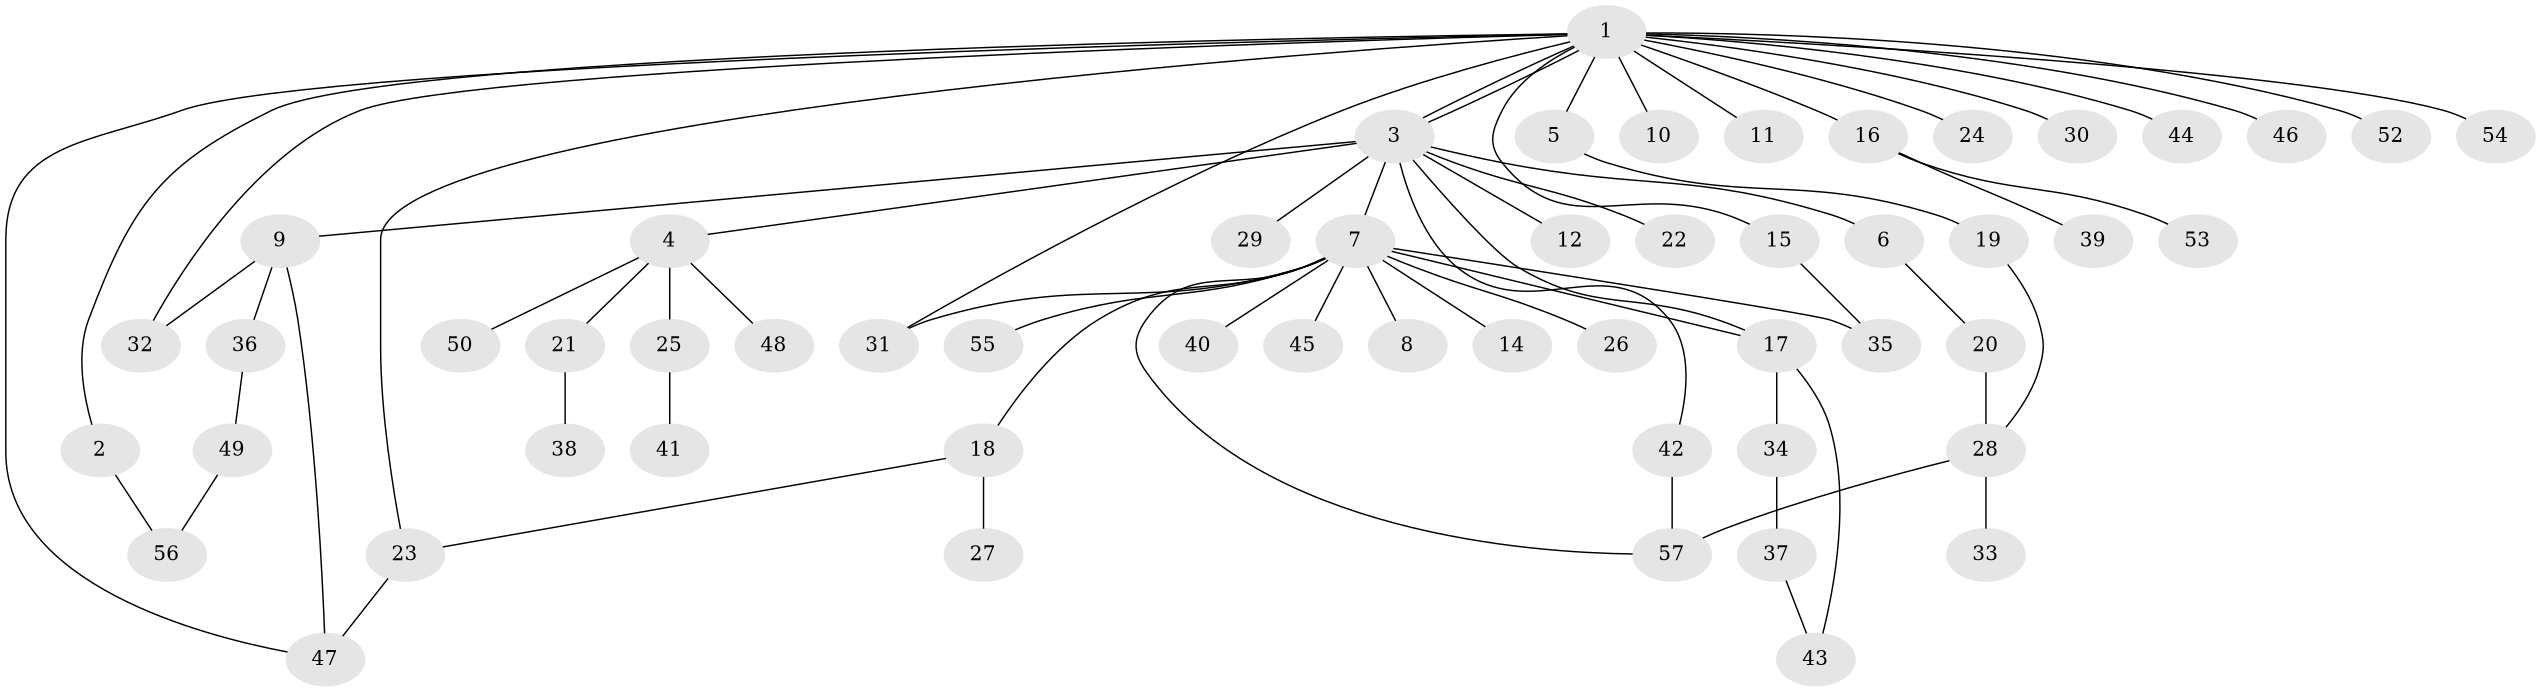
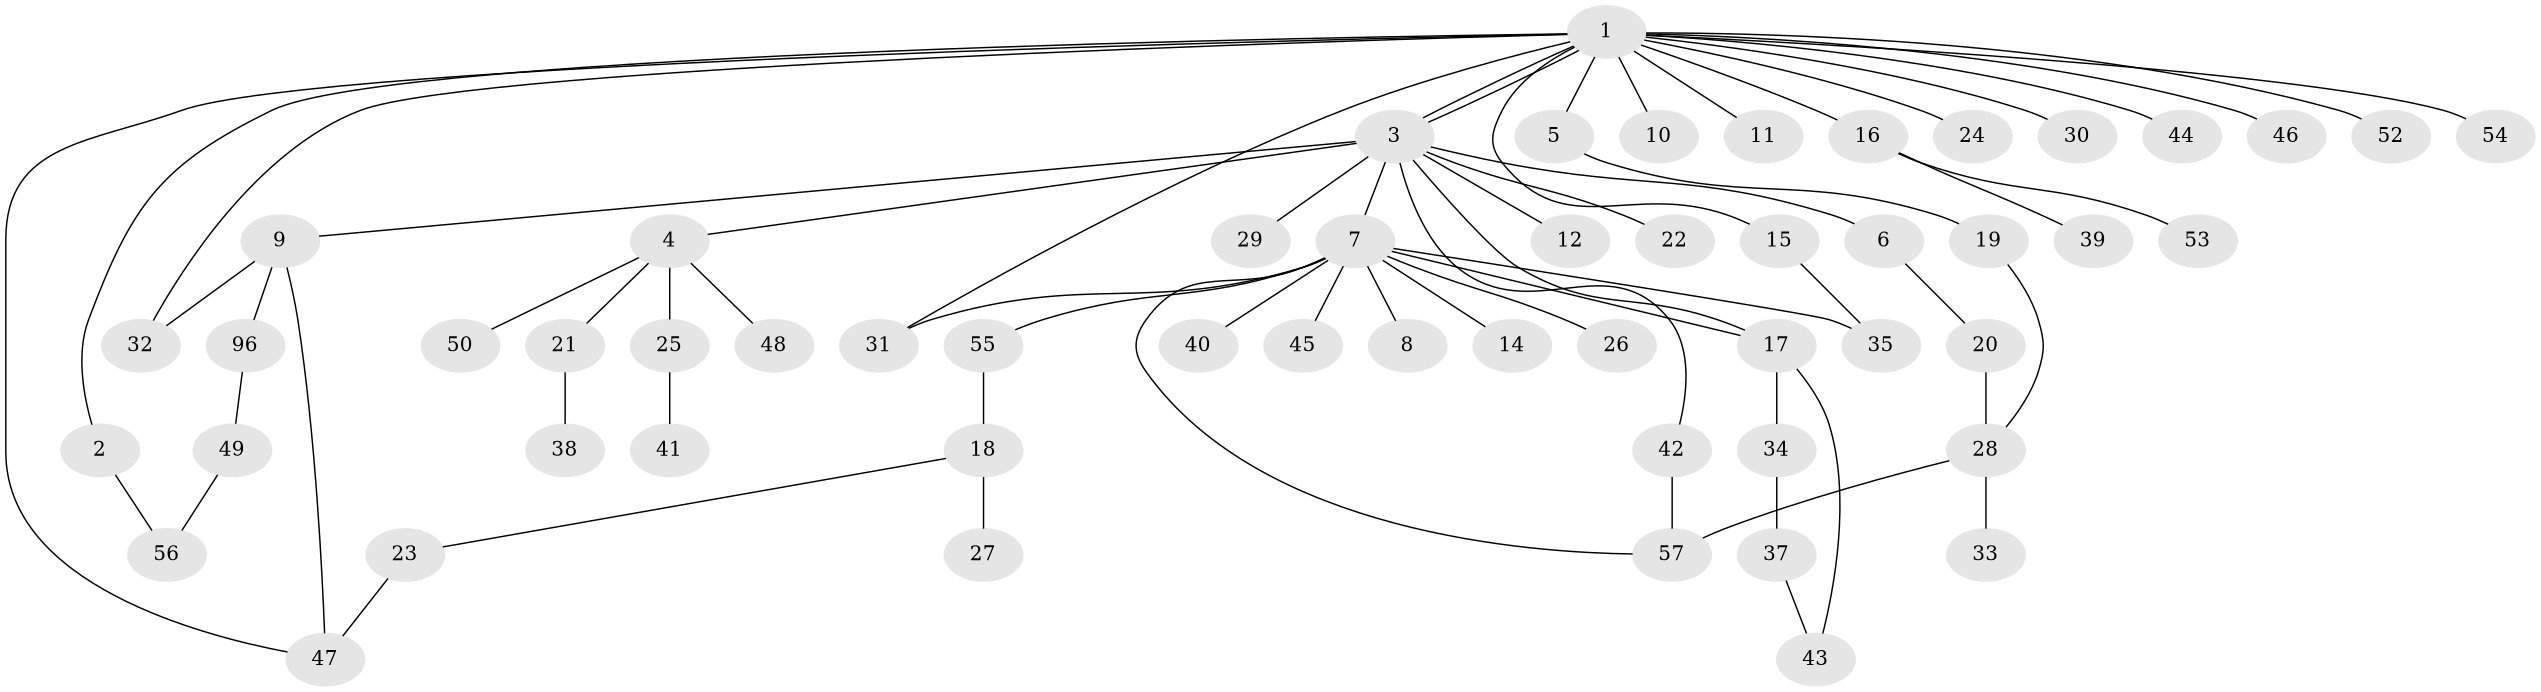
(816, 108) -> none
(1113, 312) -> (984, 398)
(246, 346) -> (246, 346)
